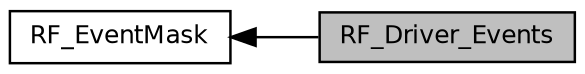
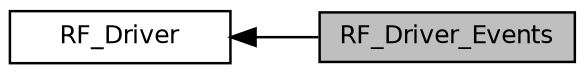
(120, 37) -> (120, 37)
